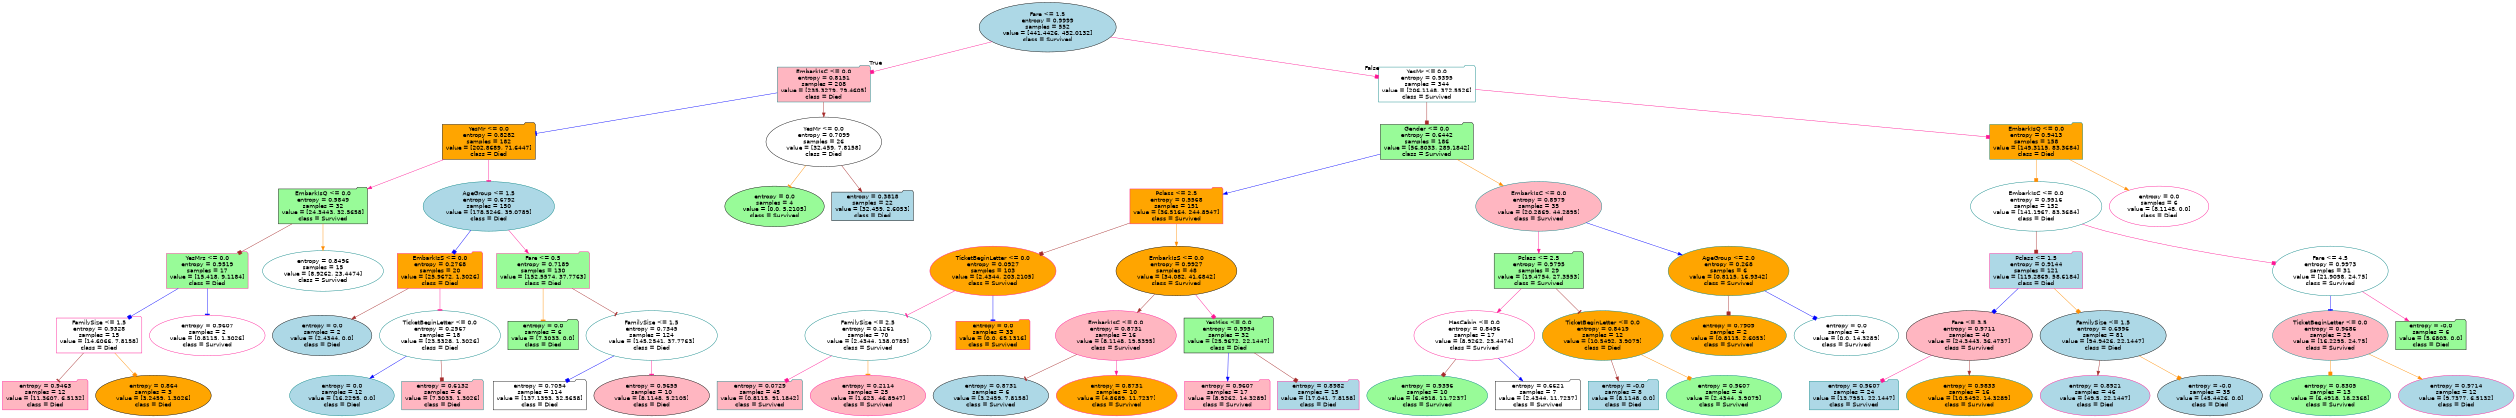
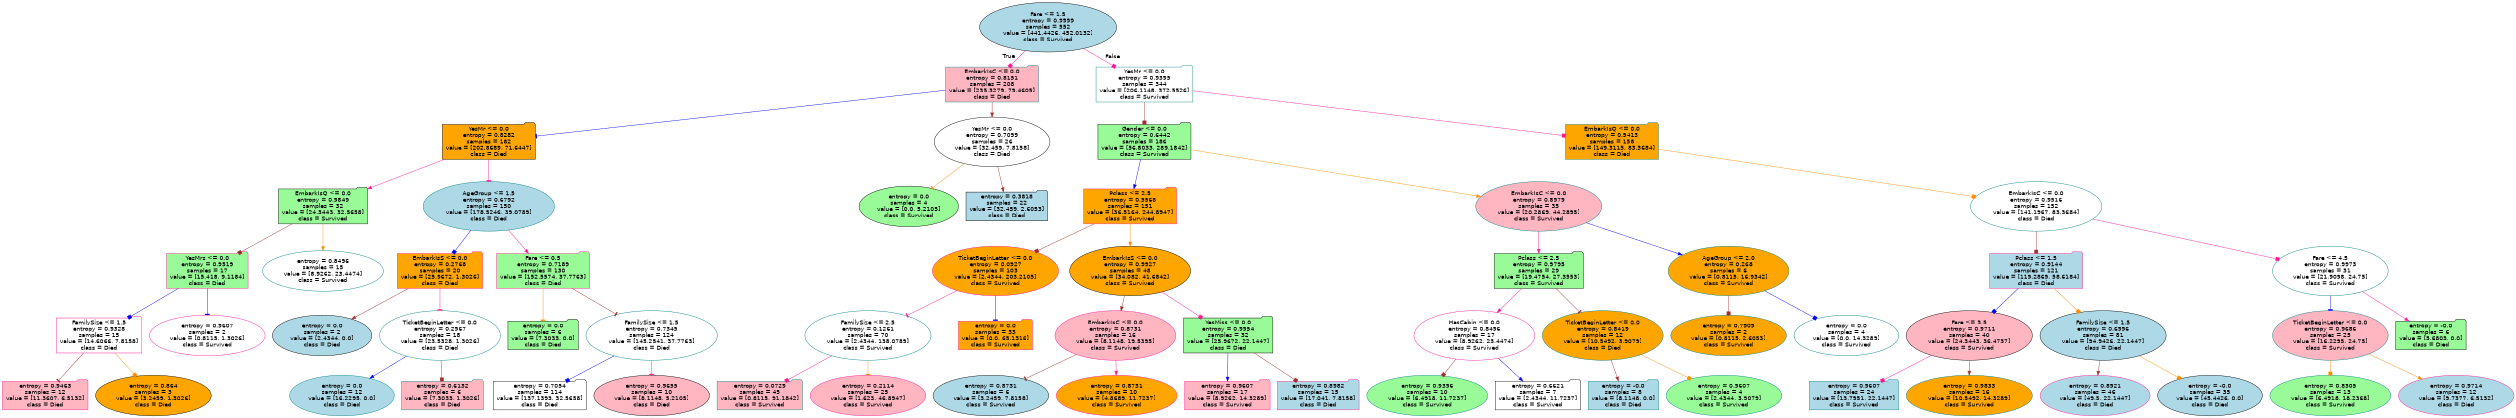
(2159, 206) -> none
